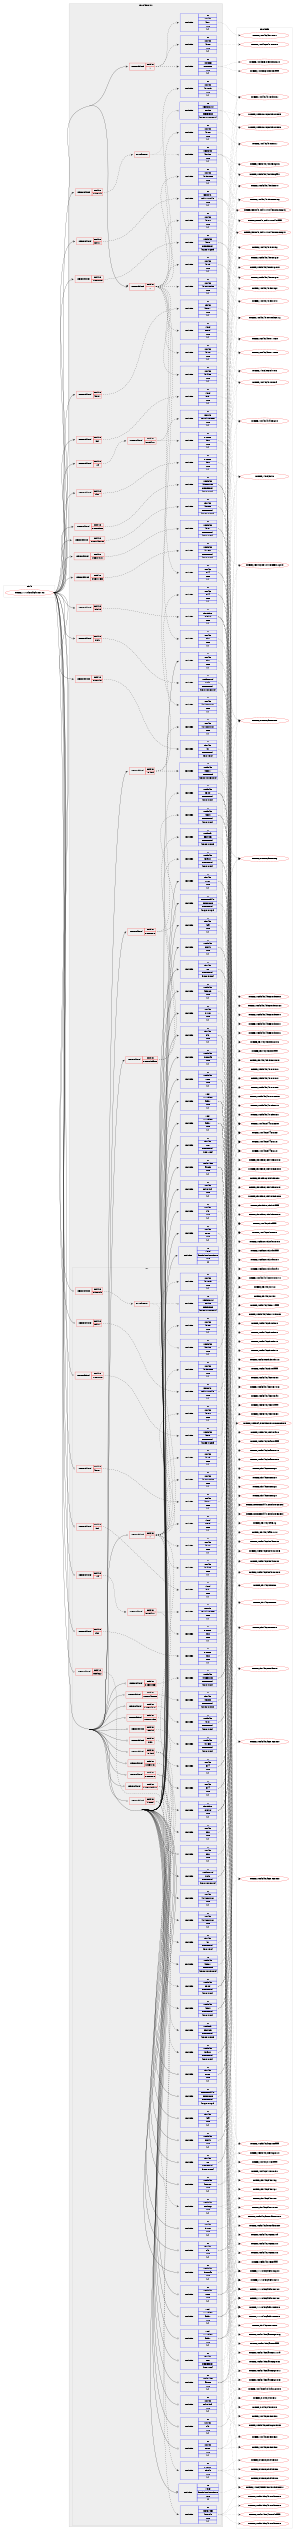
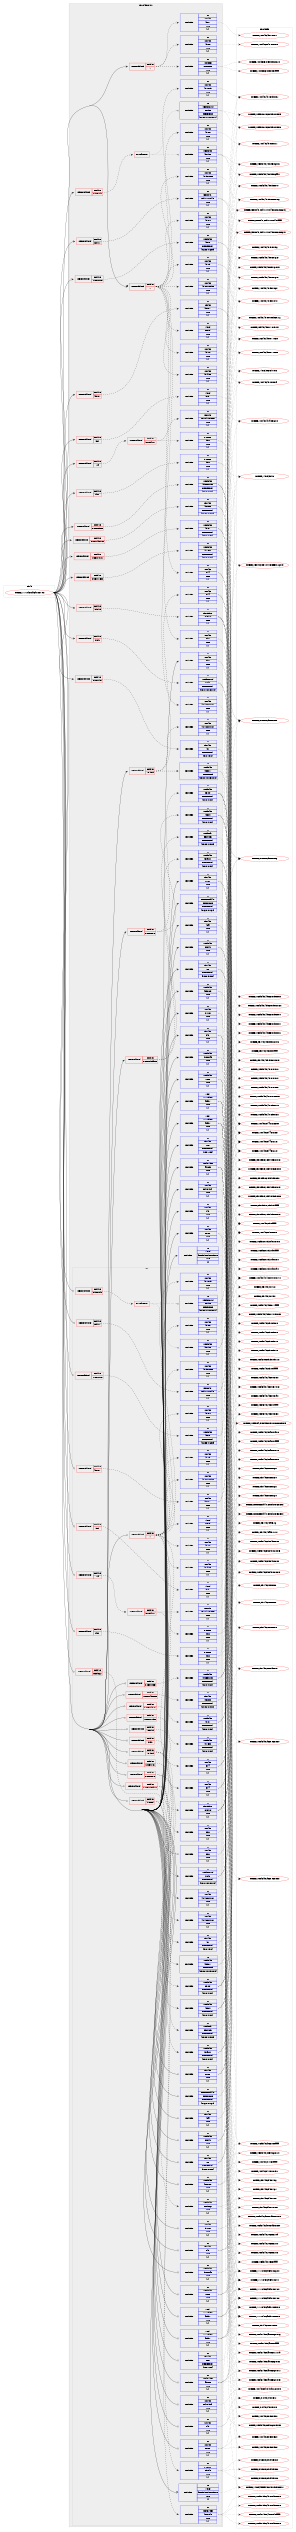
none -> (265, 327)
(265, 1432) -> (265, 1432)
